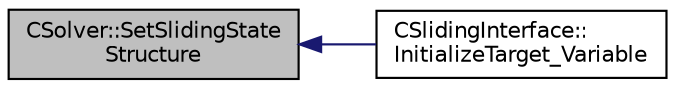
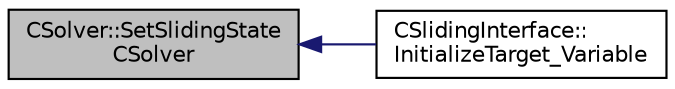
(154, 44) -> (154, 44)
